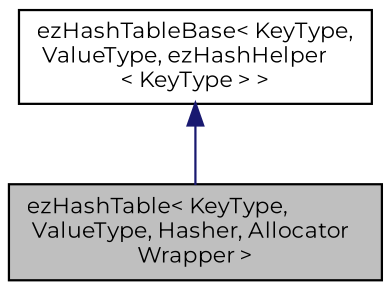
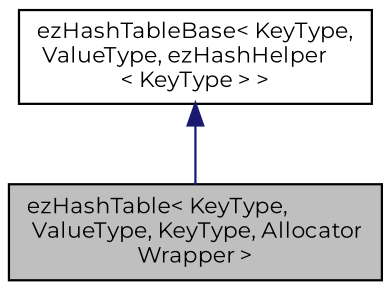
(195, 232) -> (195, 232)
